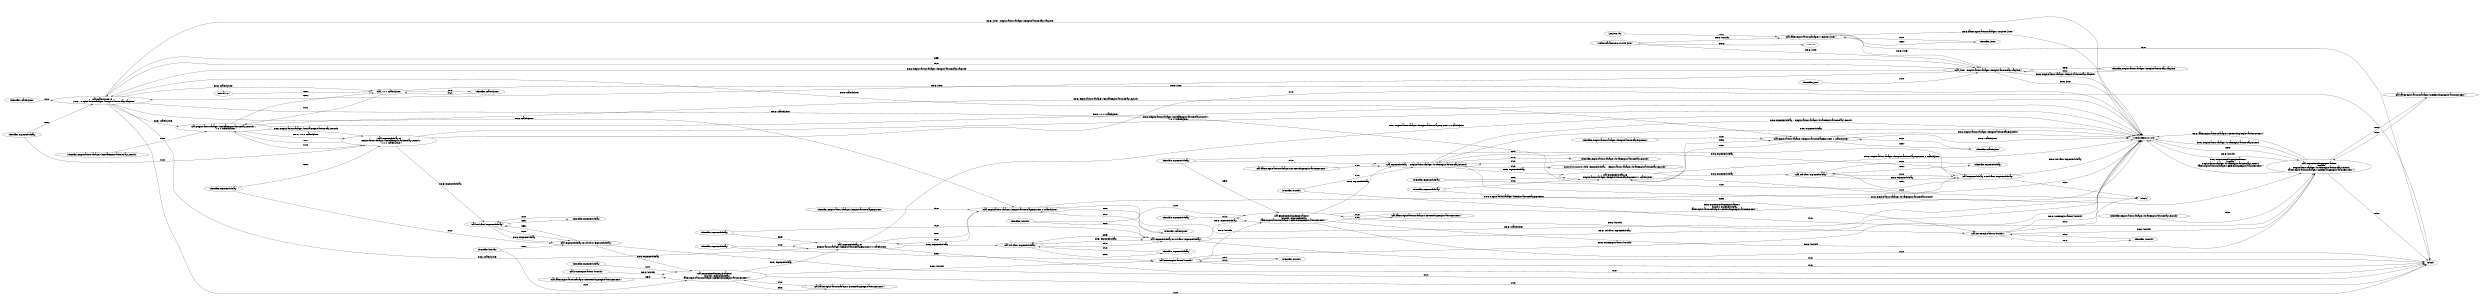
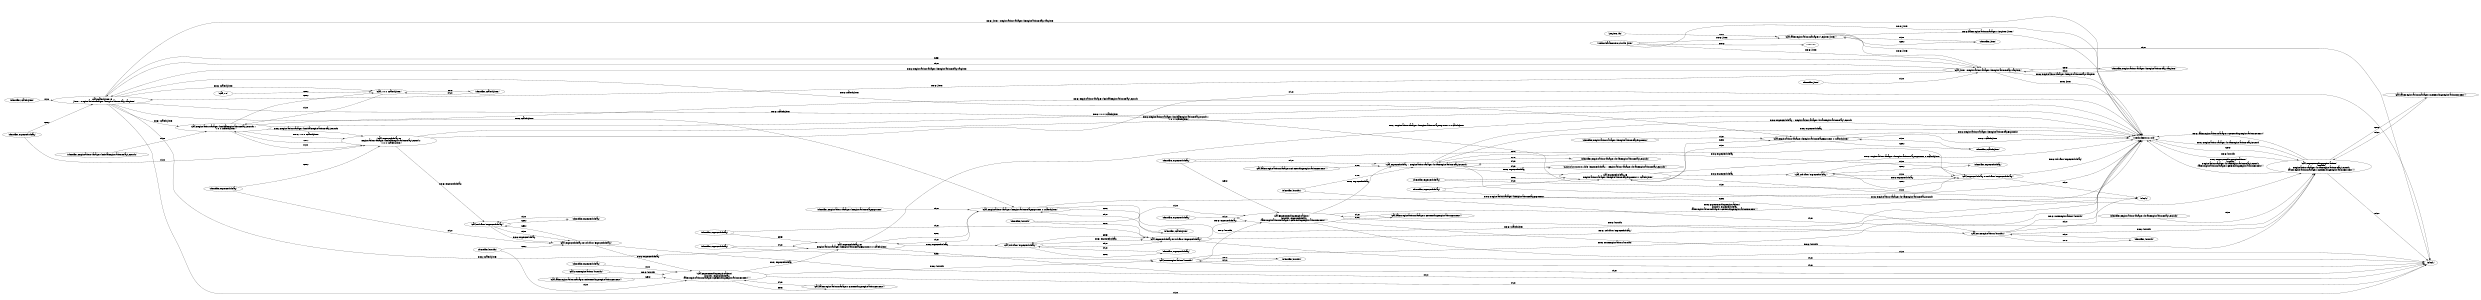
(1722, 38) -> (1722, 38)
(1280, 87) -> (1910, 29)
(223, 94) -> (223, 94)
